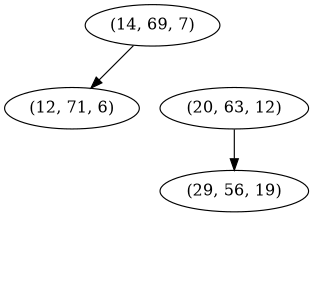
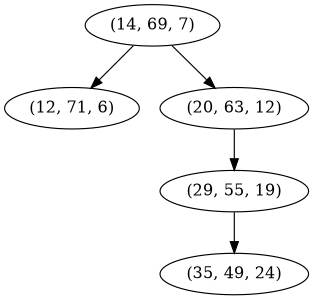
none -> (189, 63)
(234, 191) -> (234, 191)
none -> (234, 274)
